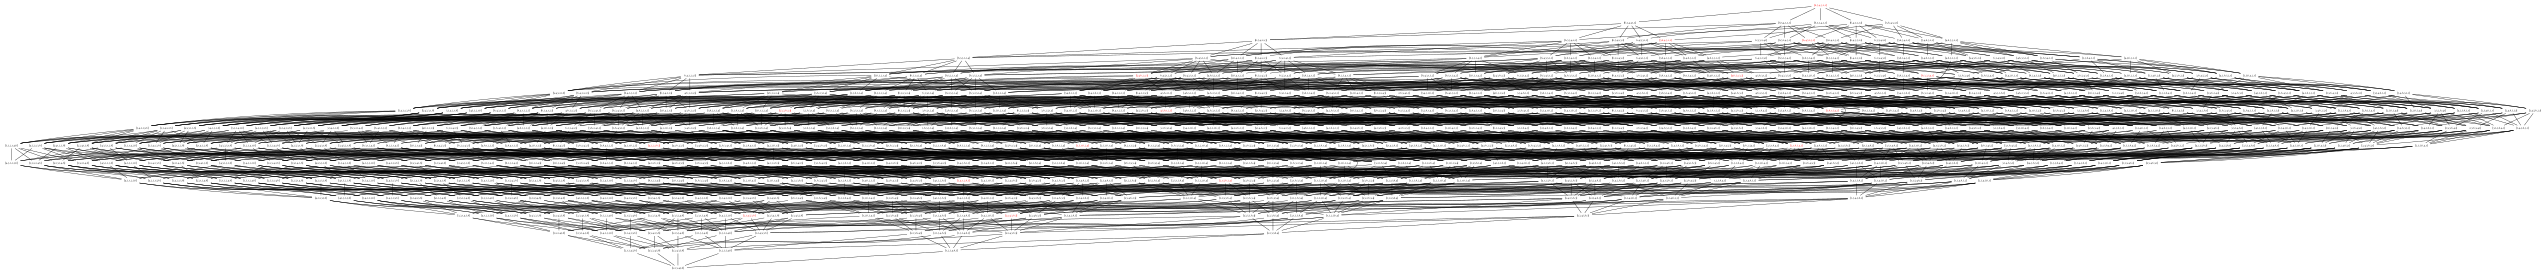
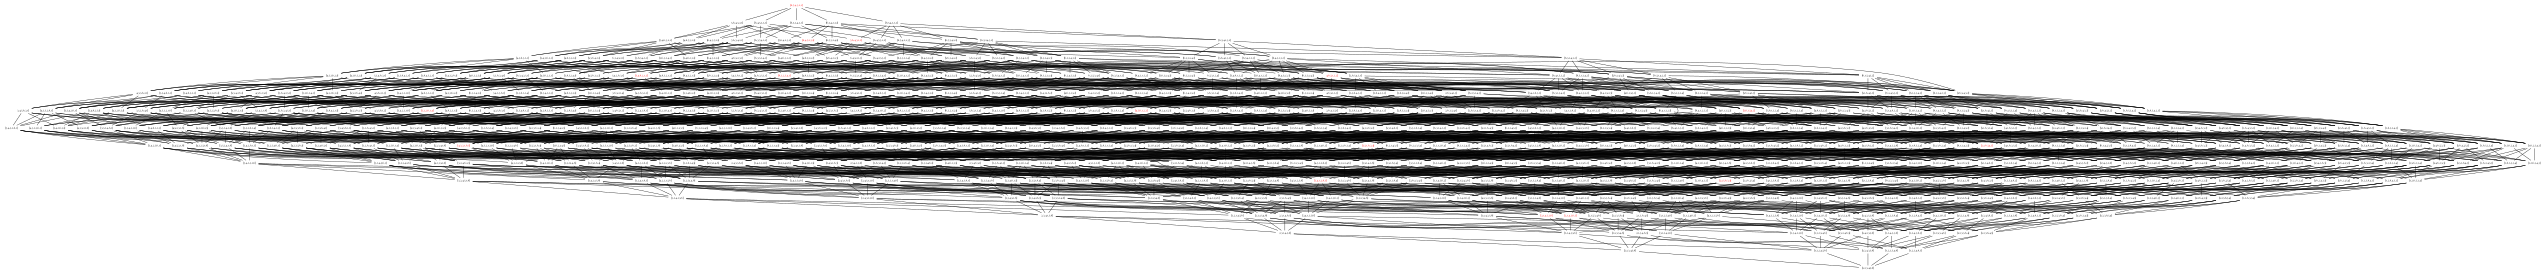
none -> (749, 67)
